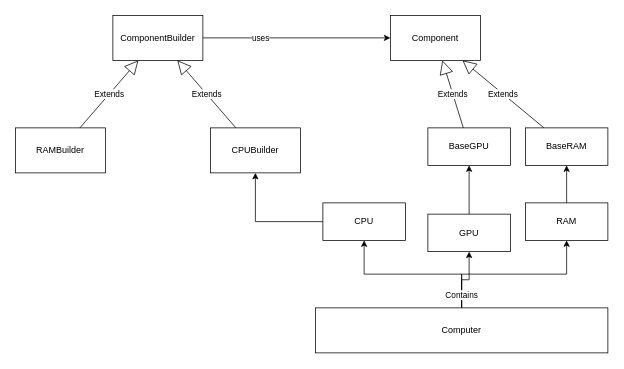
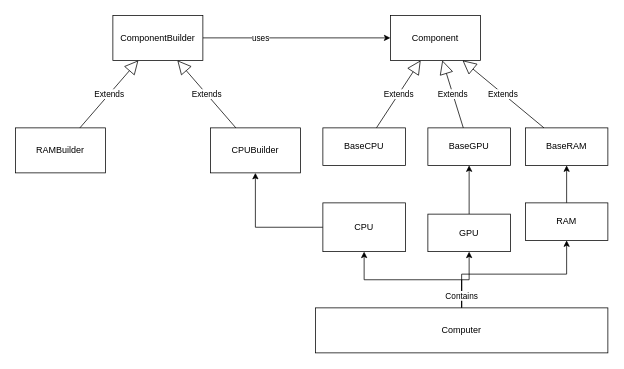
none -> (395, 100)
none -> (364, 147)
(364, 222) -> (364, 227)
